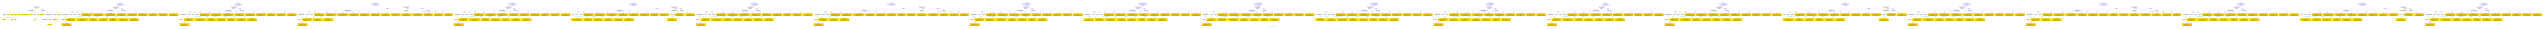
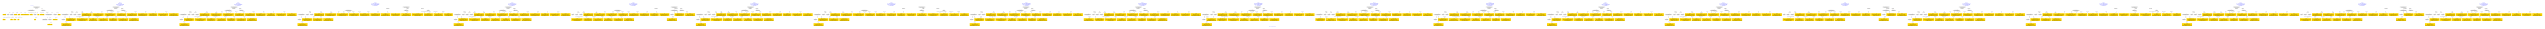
(4, 15) -> (4, 15)
(12, 15) -> (12, 15)
none -> (15, 20)
